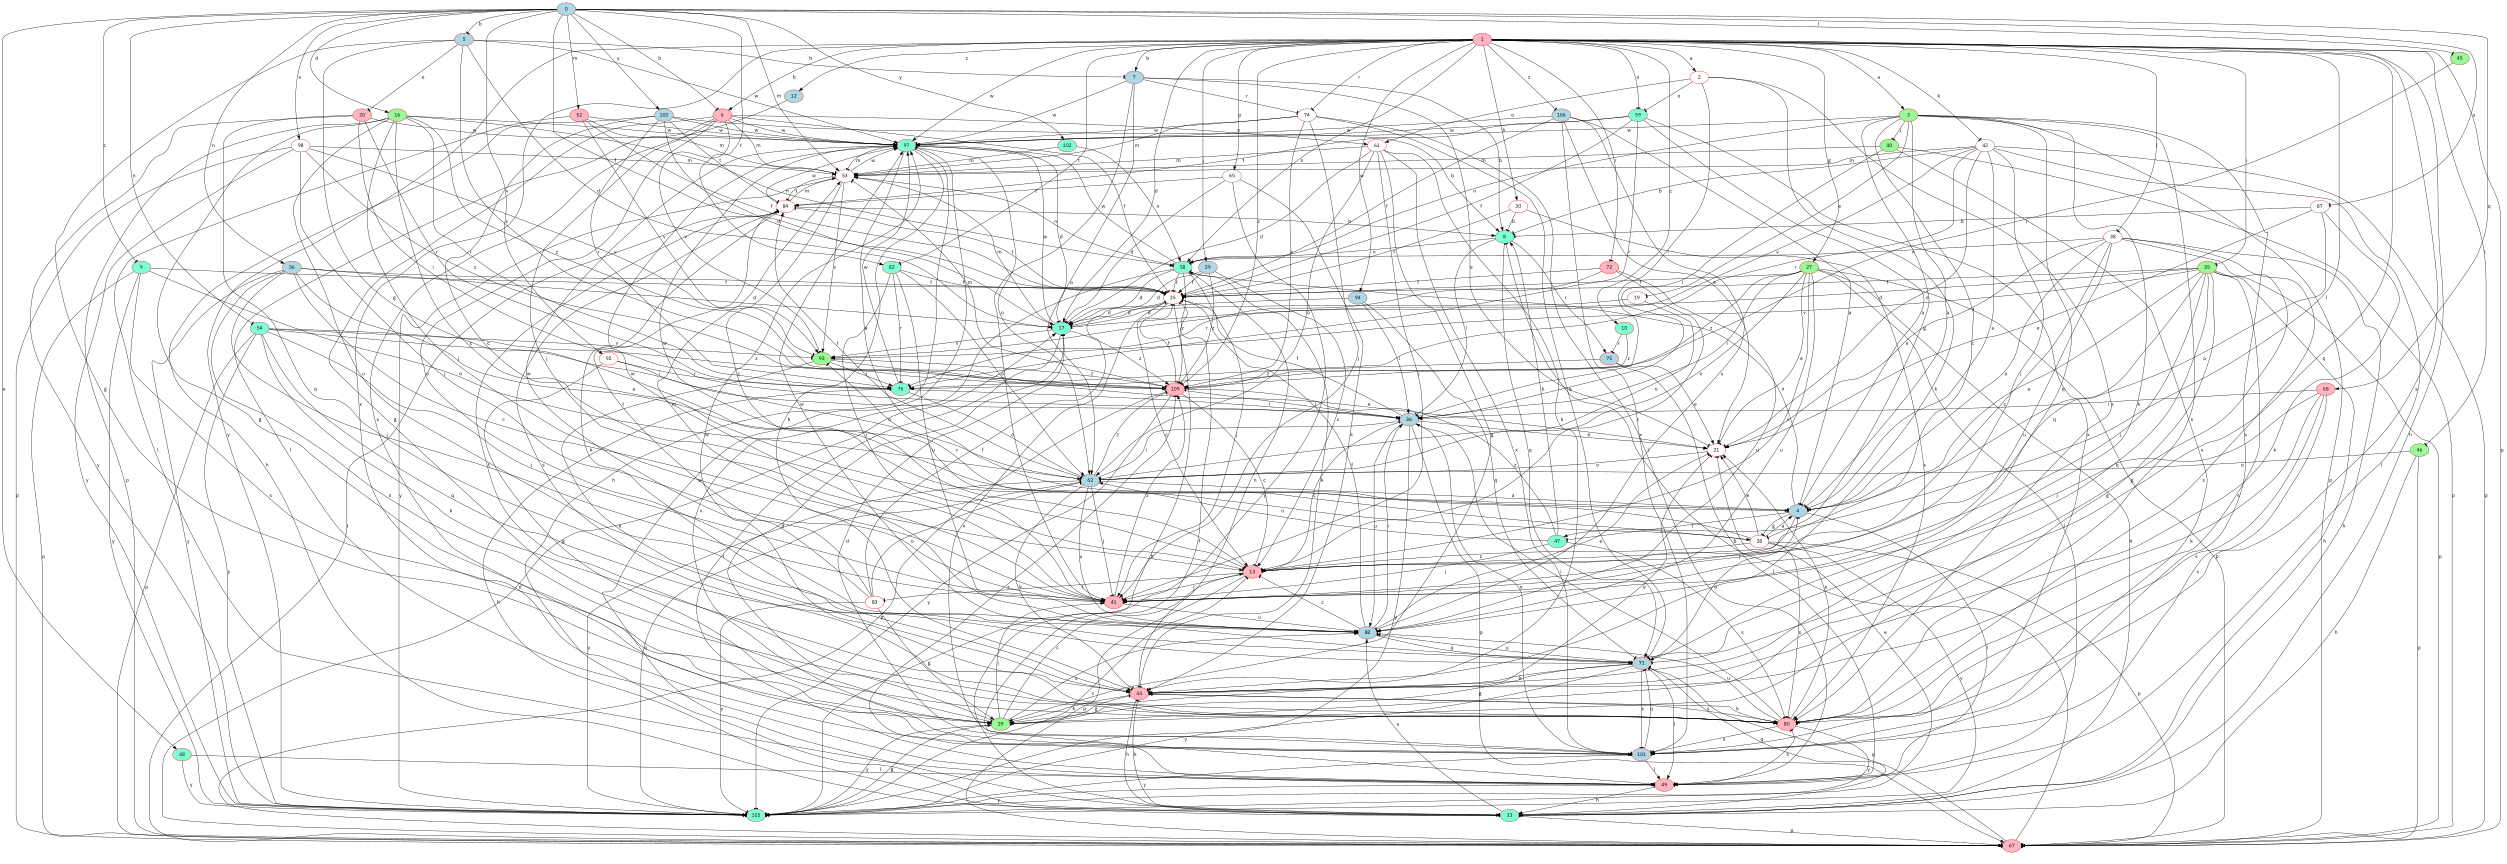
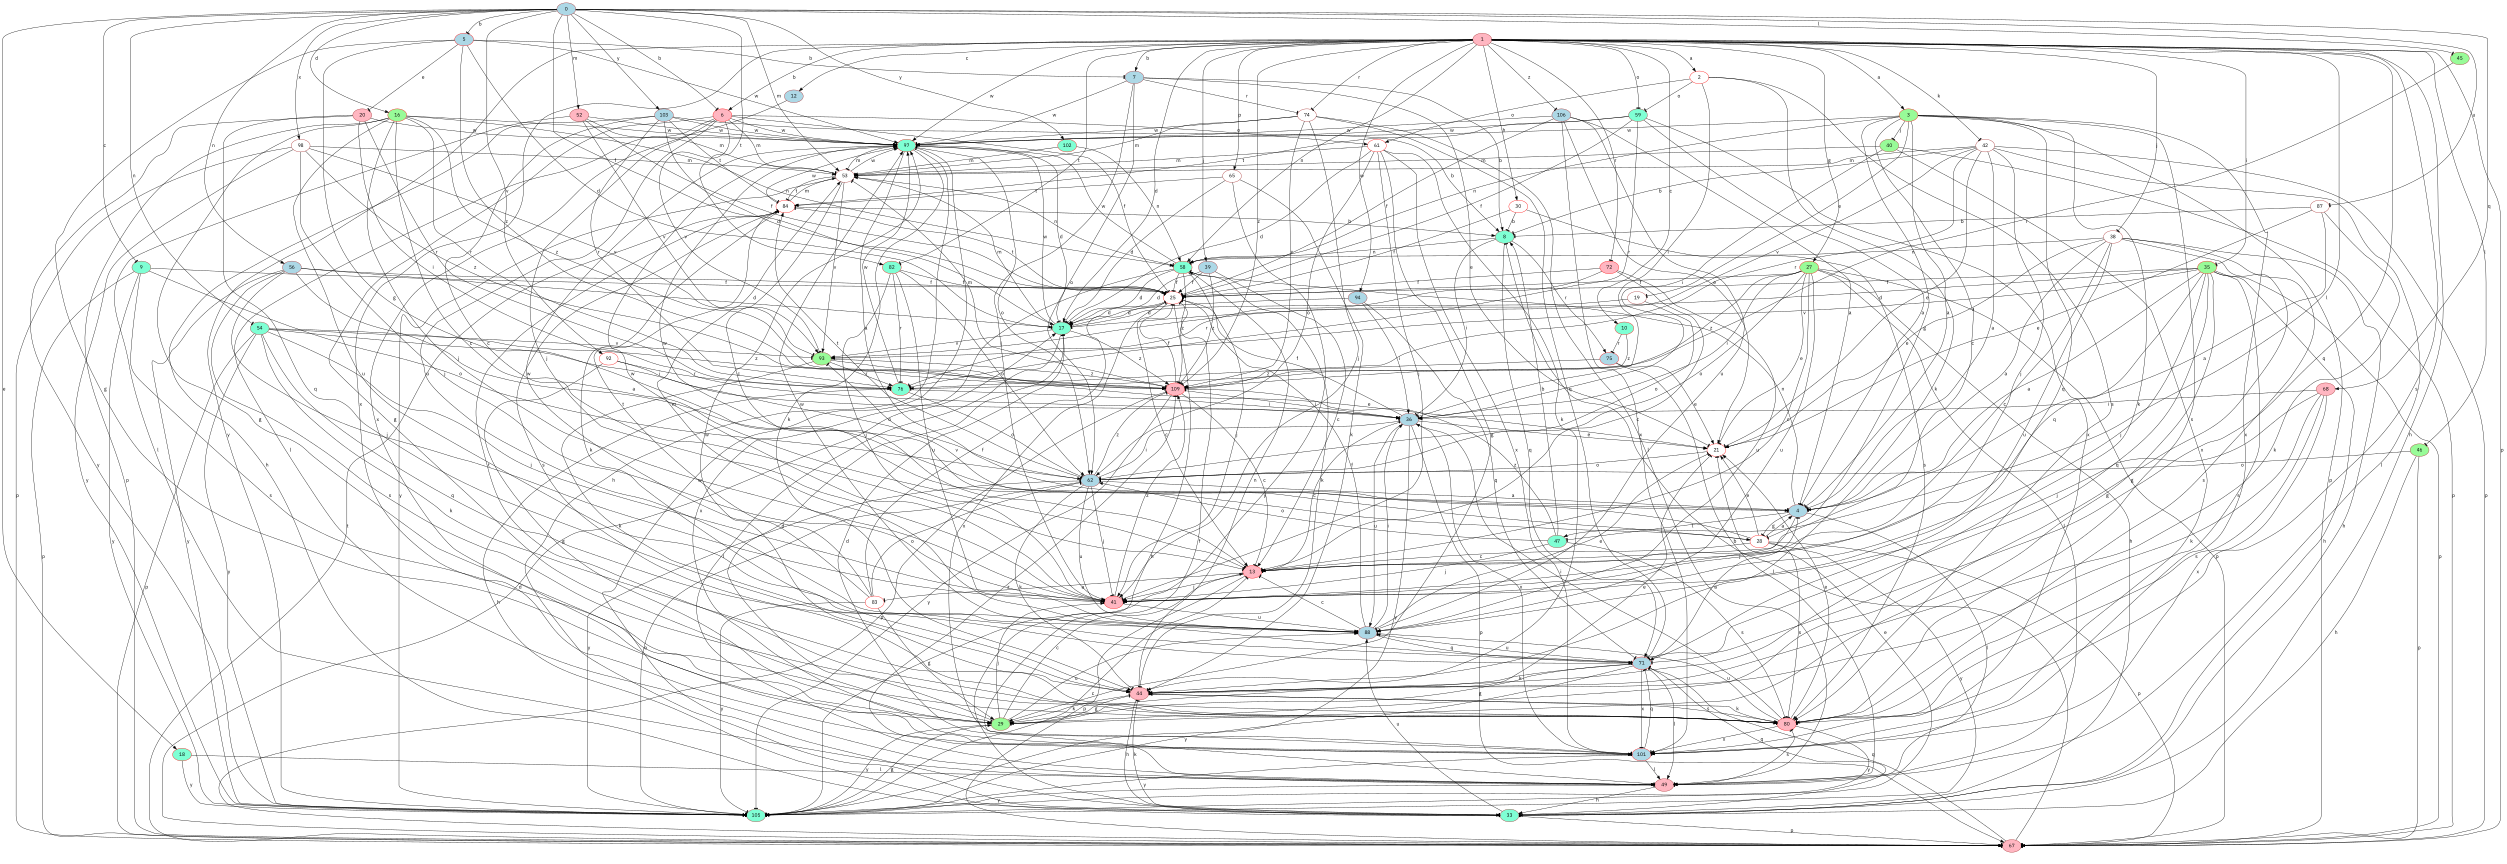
(1705, 335) -> (1705, 335)
(714, 476) -> none
(1083, 587) -> (1083, 587)
(182, 755) -> (182, 755)
